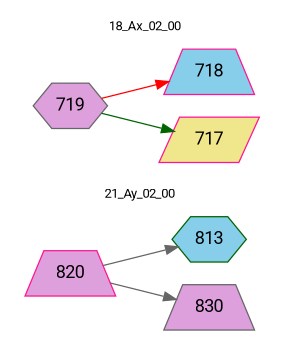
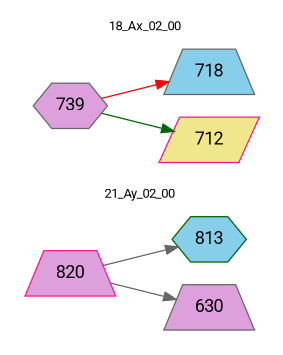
(209, 72) -> (209, 72)
(70, 106) -> (70, 106)
(209, 140) -> (209, 140)
(209, 307) -> (209, 307)
